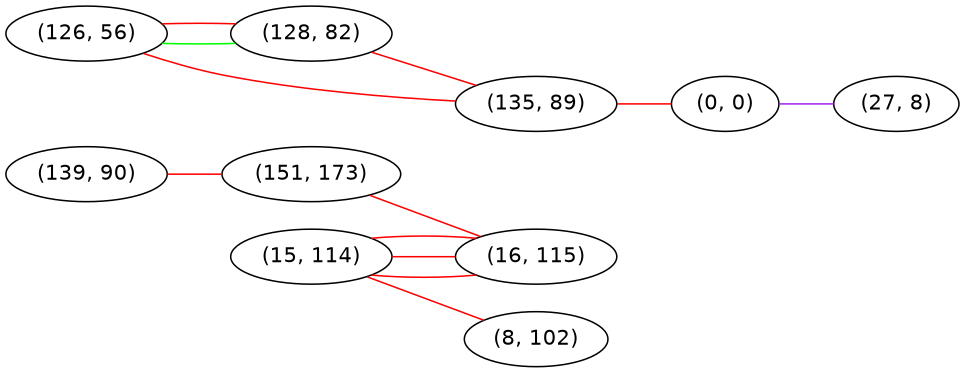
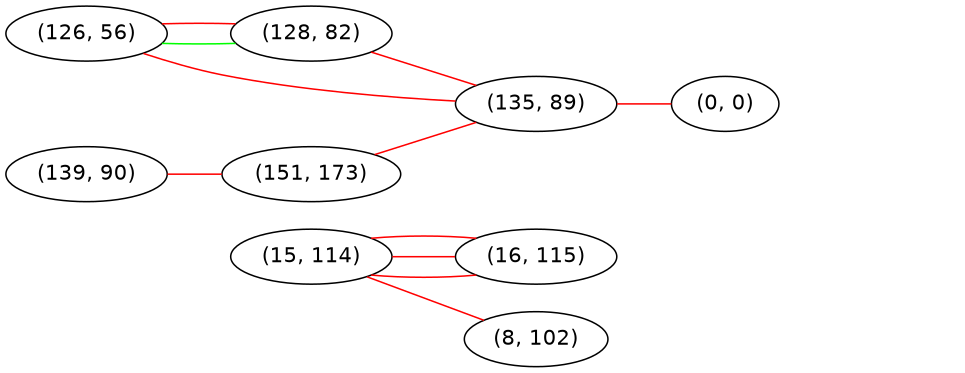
(896, 104) -> none
(425, 216) -> (425, 138)
